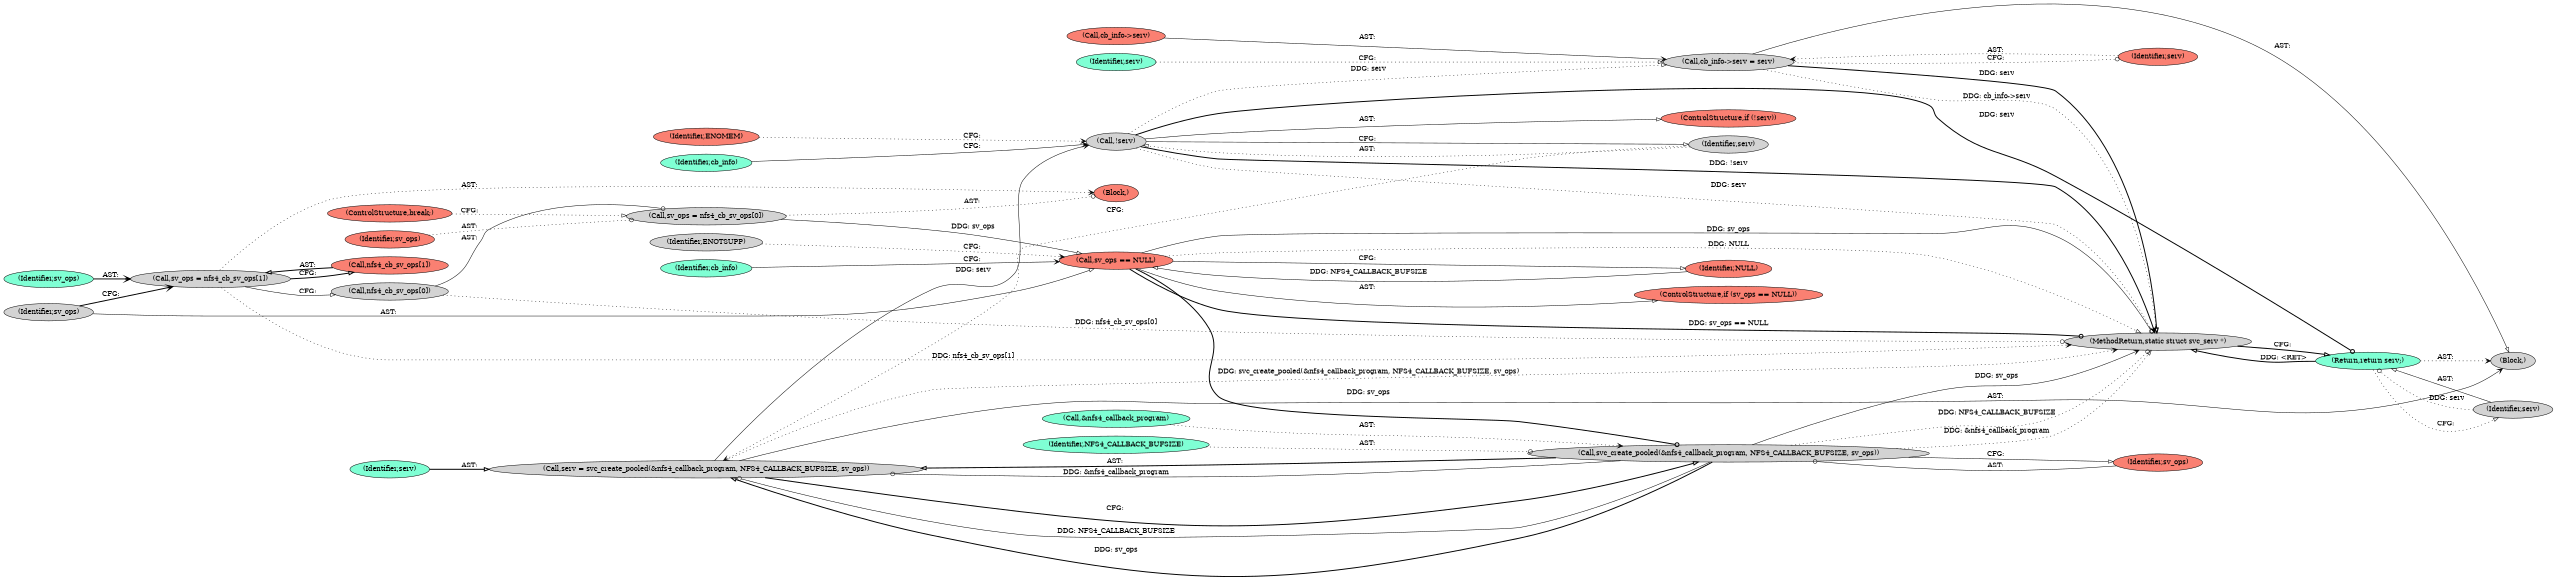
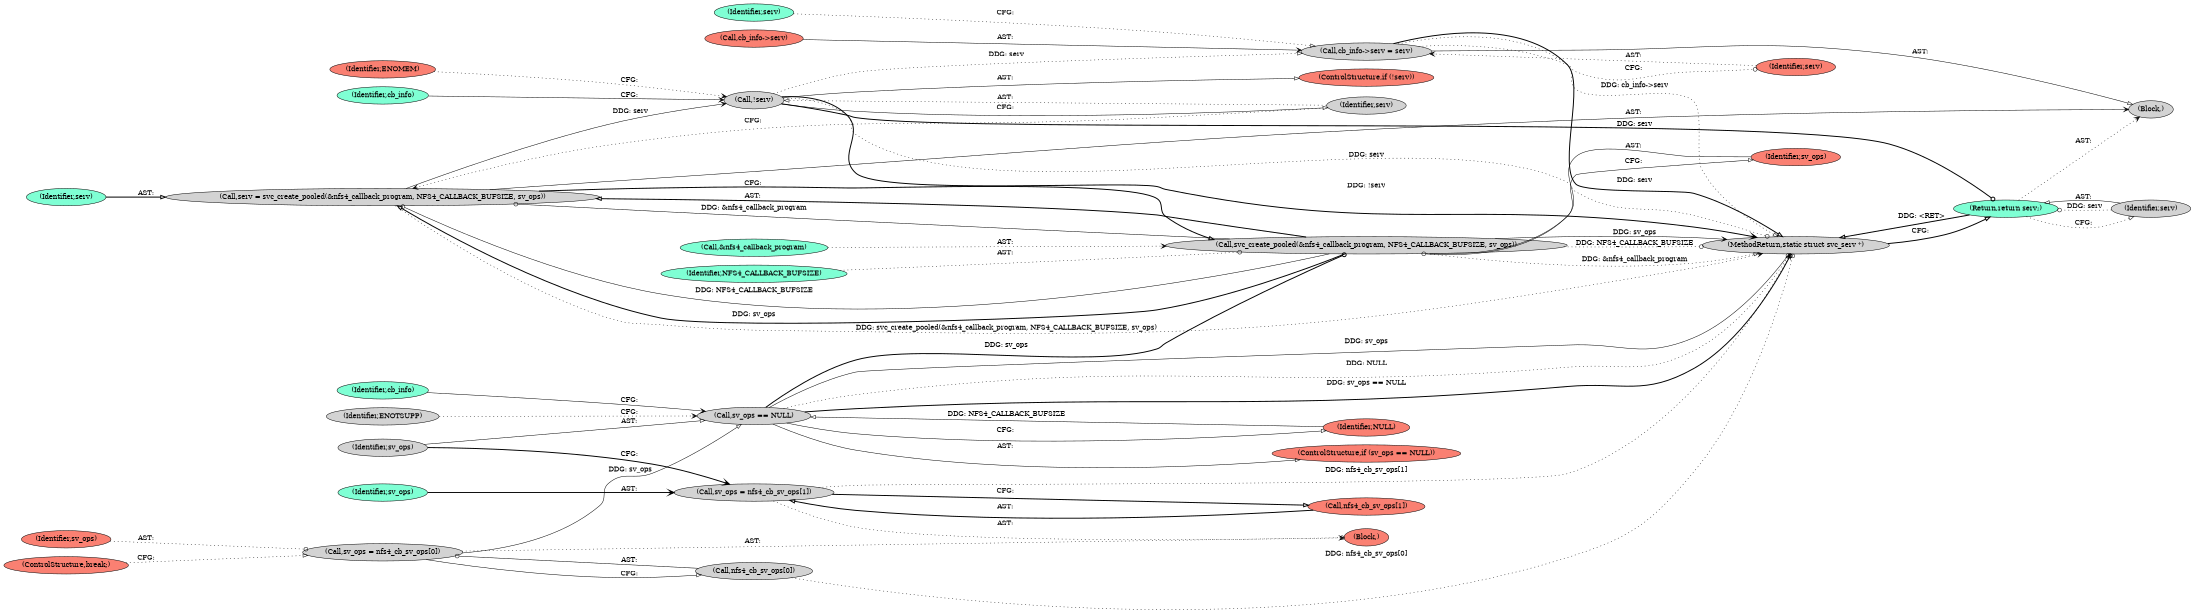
(1116, 261) -> (754, 416)
(287, 294) -> (561, 575)
